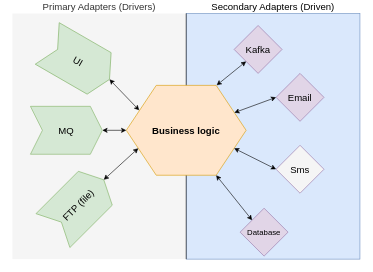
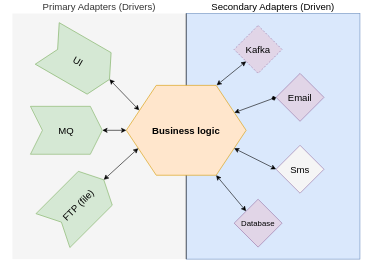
(258, 50) -> (258, 50)
(271, 100) -> (271, 99)
(264, 233) -> (258, 224)
